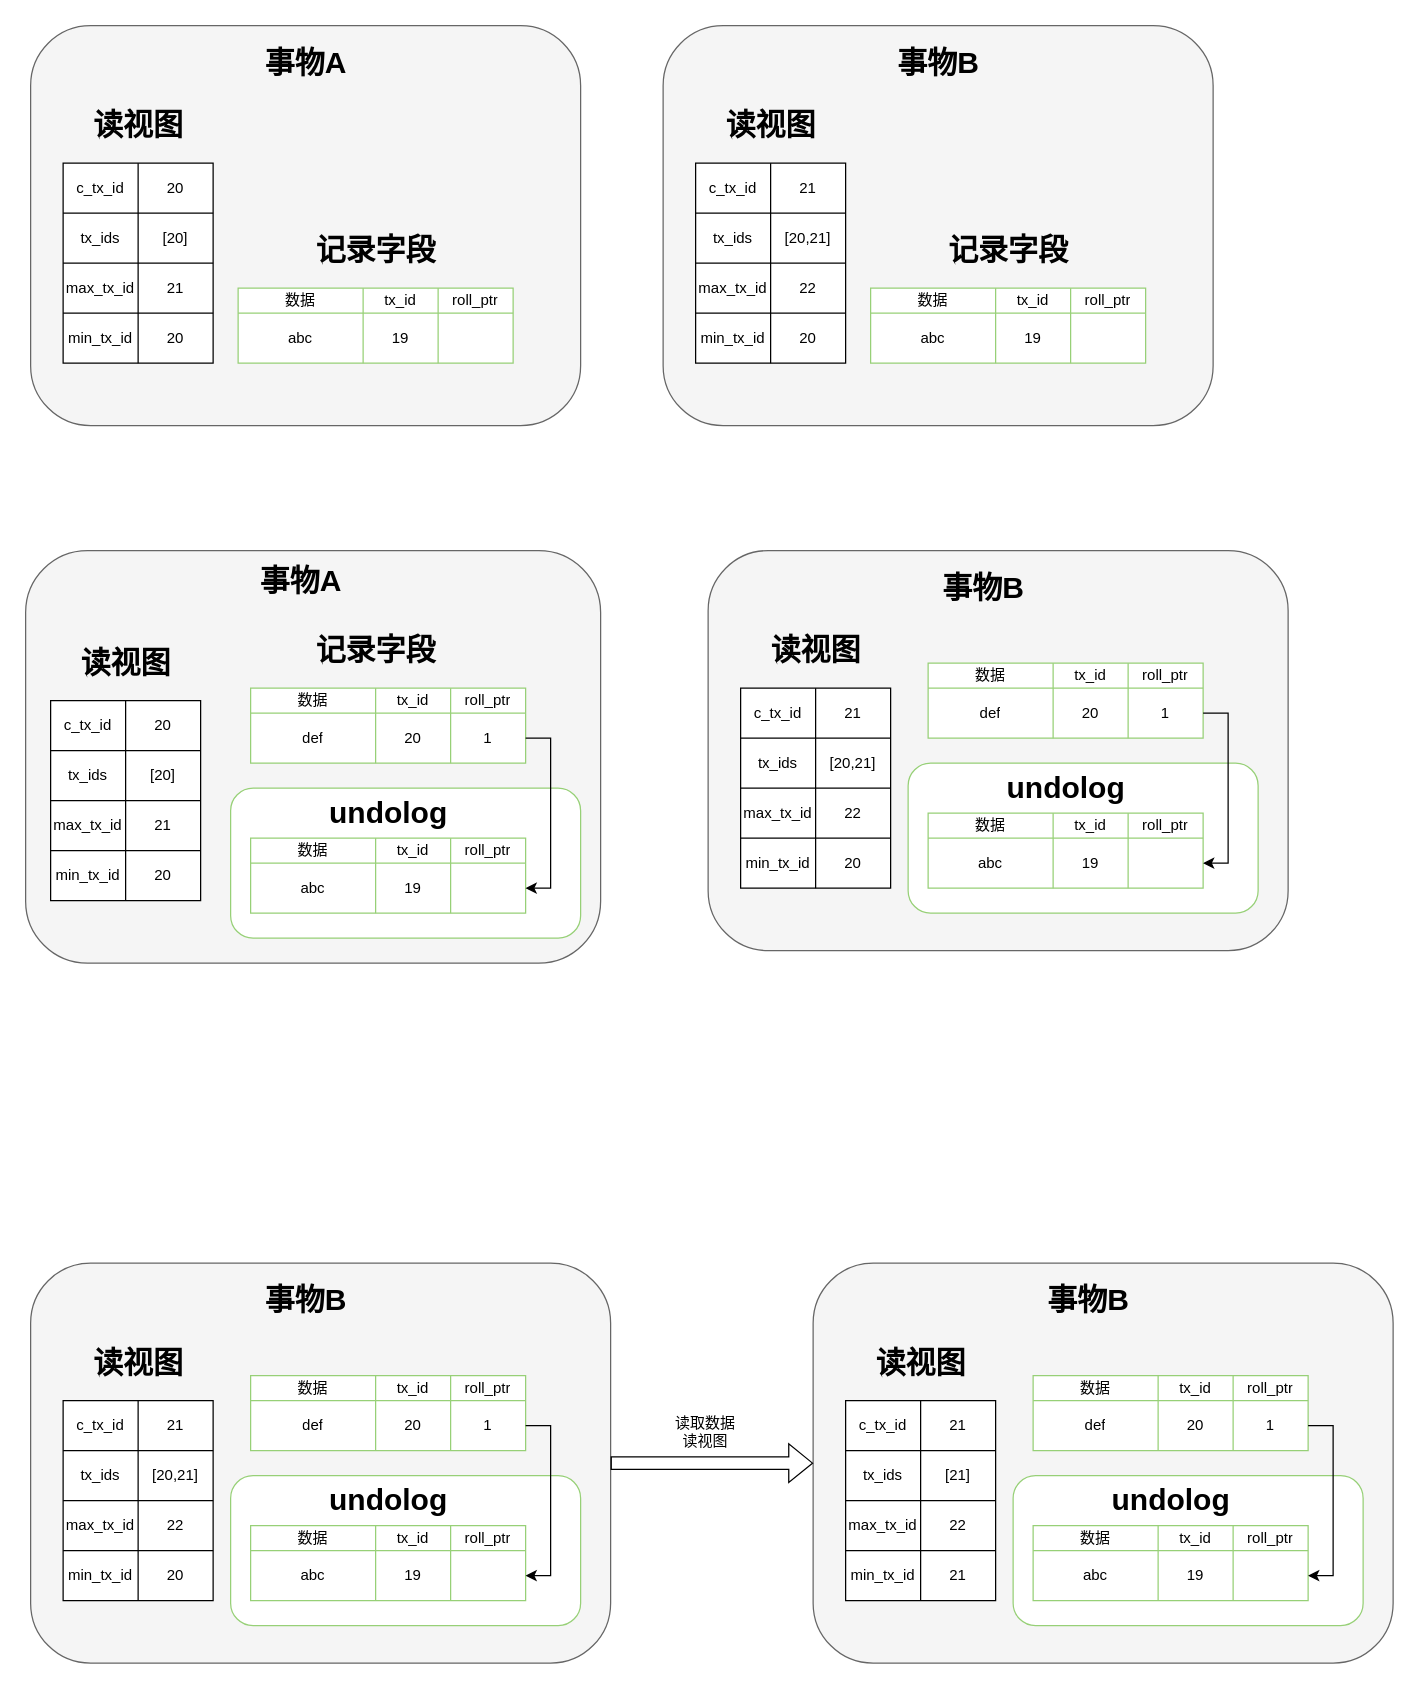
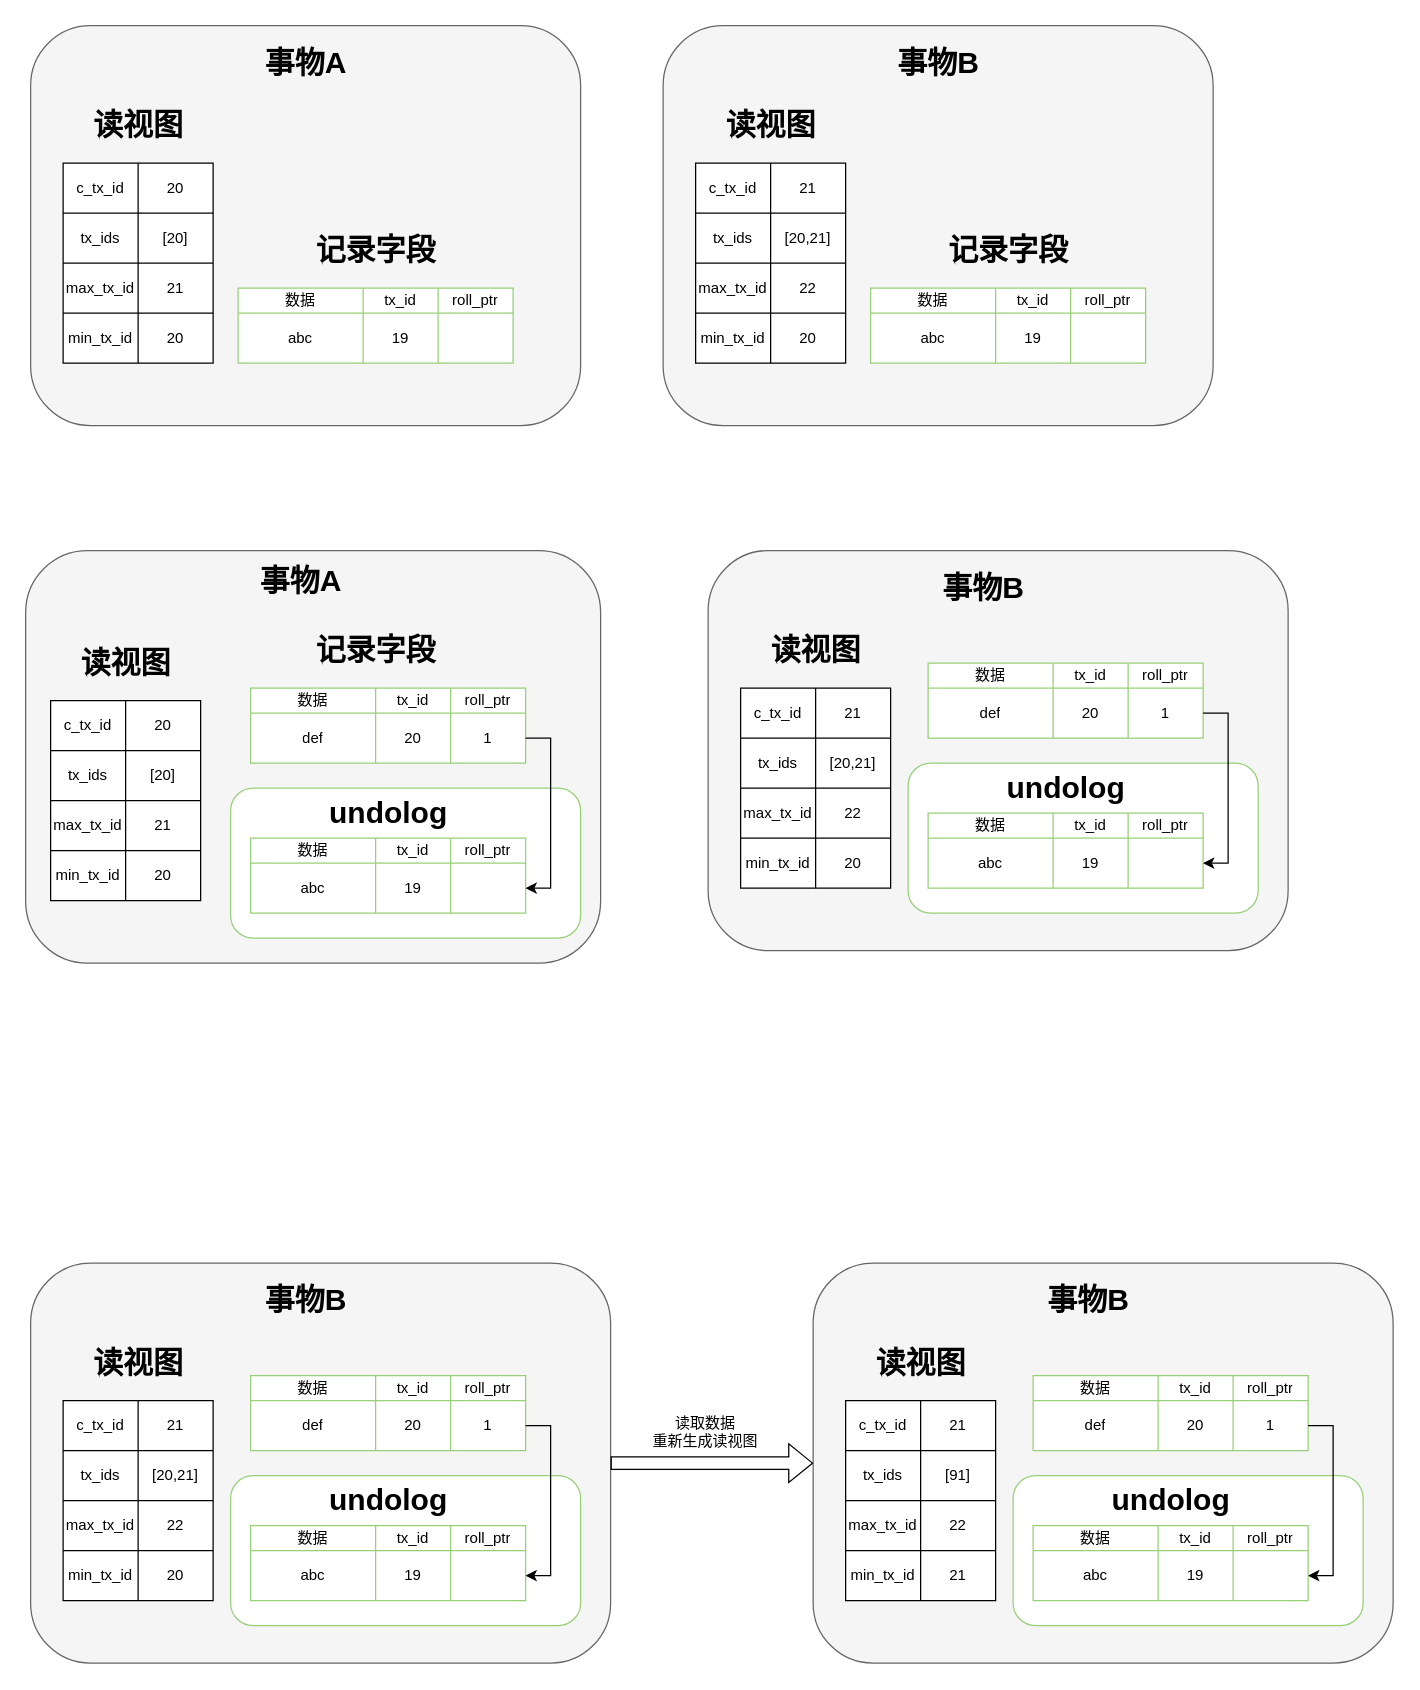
(706, 1432) -> (706, 1432)
(958, 1476) -> (958, 1476)
